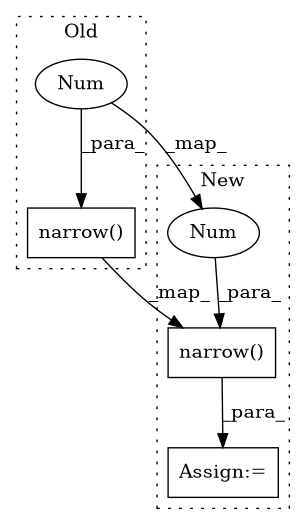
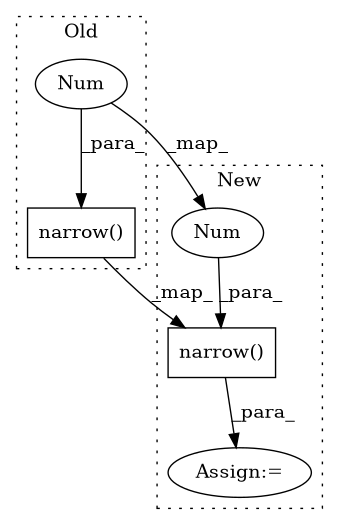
(223, 473) -> (240, 473)
